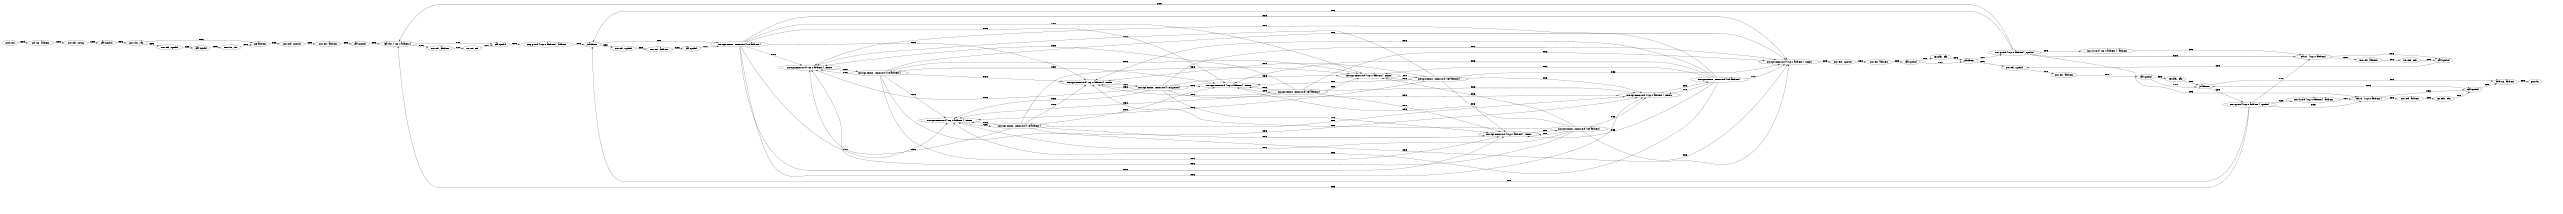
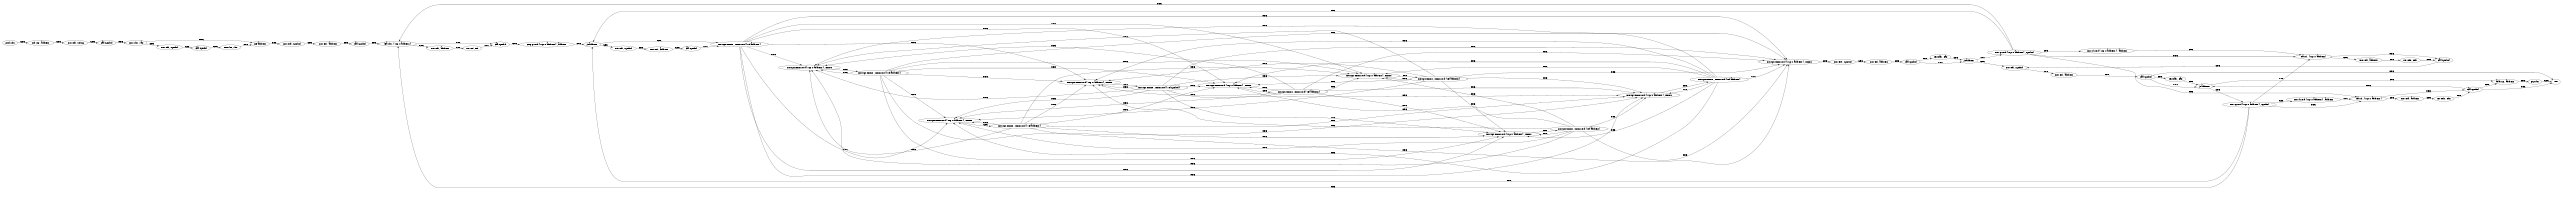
none -> (2556, 82)
